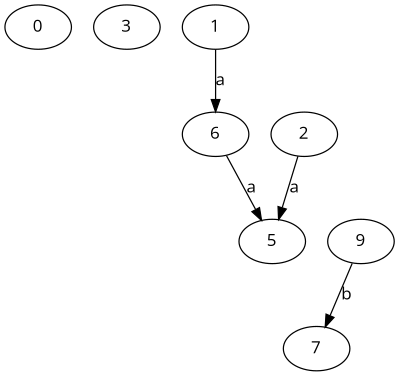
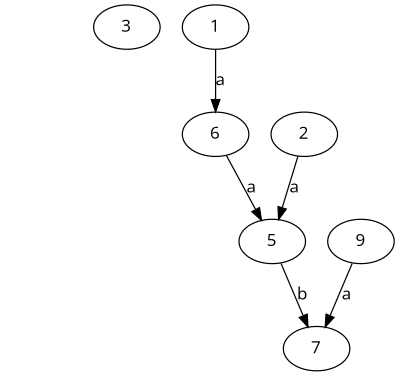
(38, 27) -> none
none -> (292, 289)
(347, 295) -> (347, 295)
